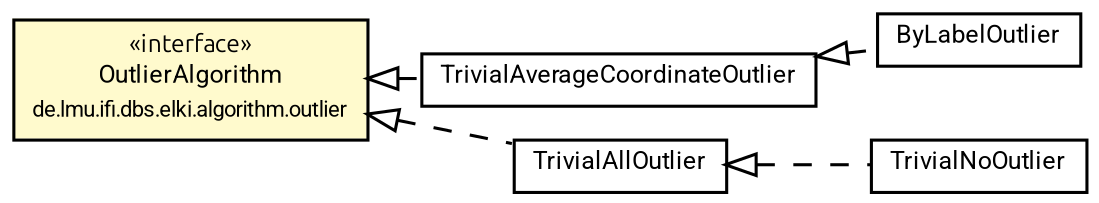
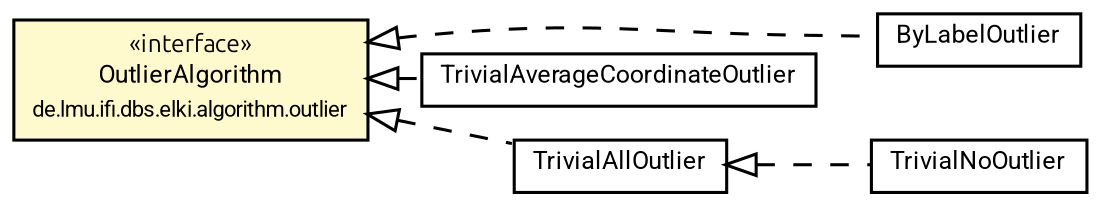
(862, 51) -> (637, 29)
